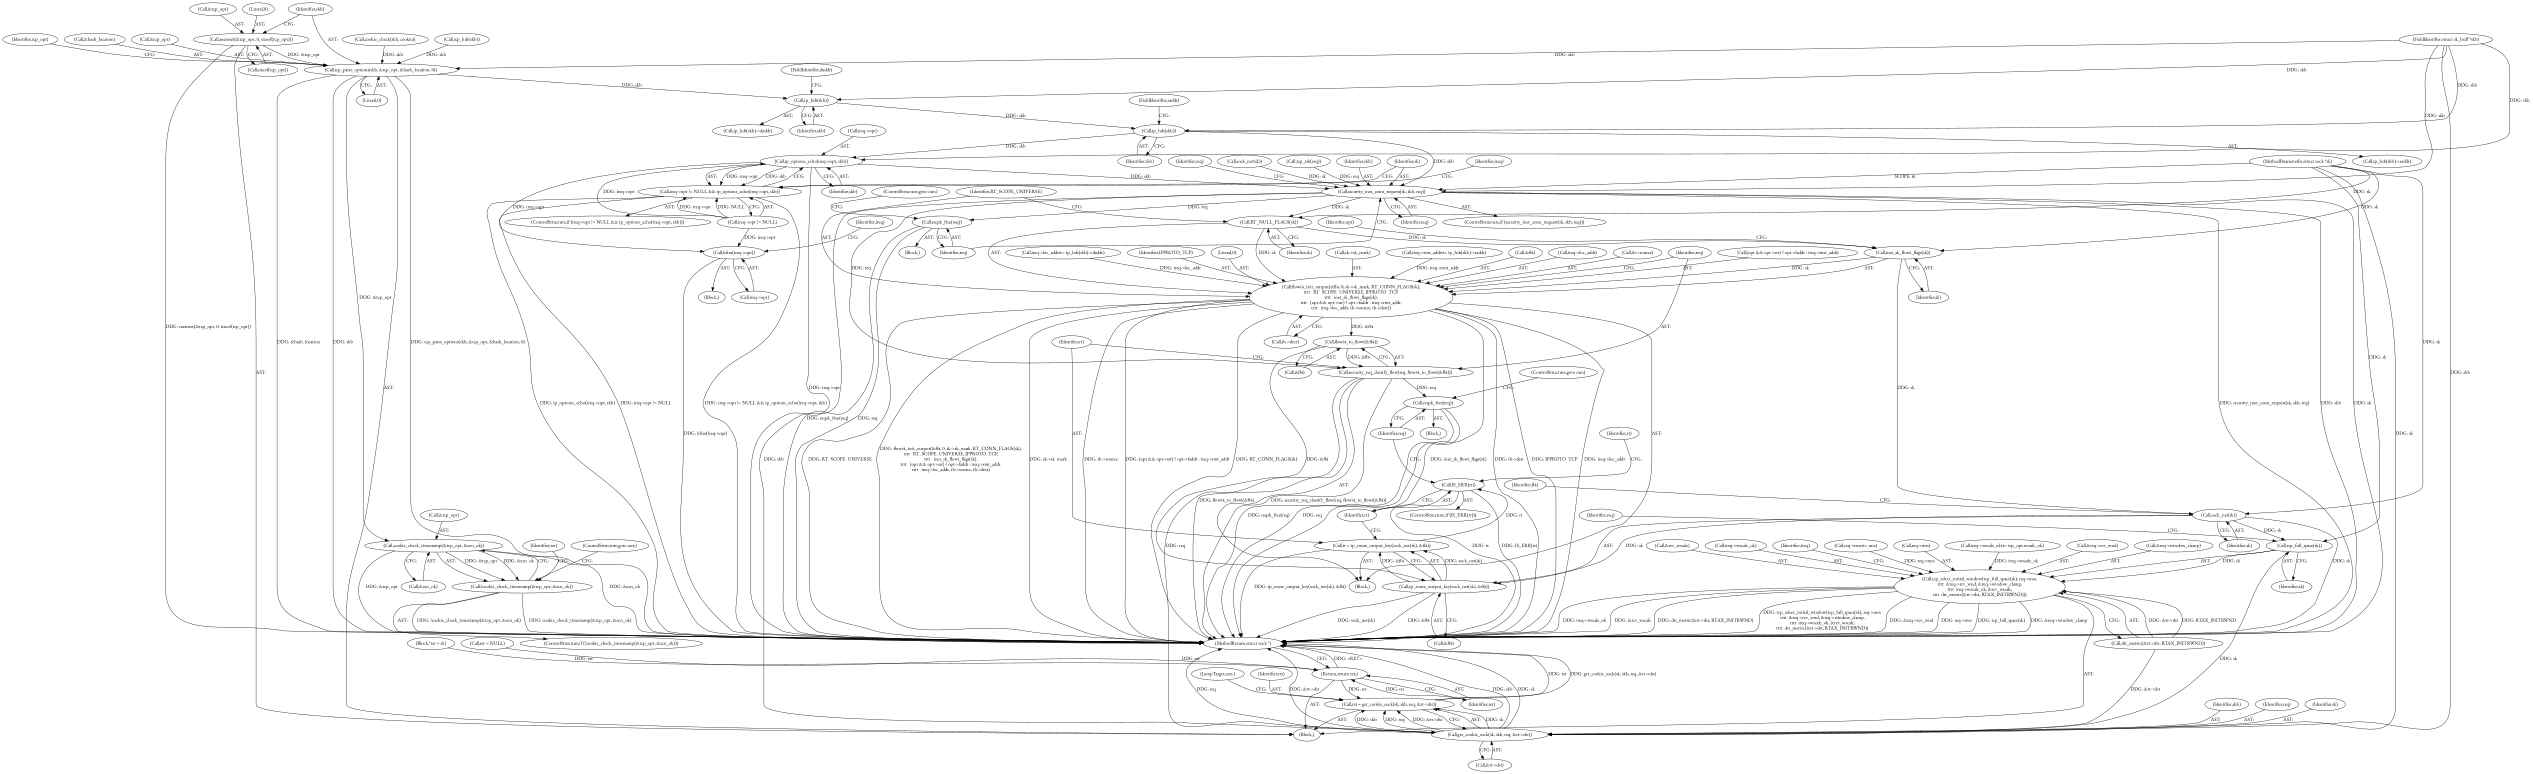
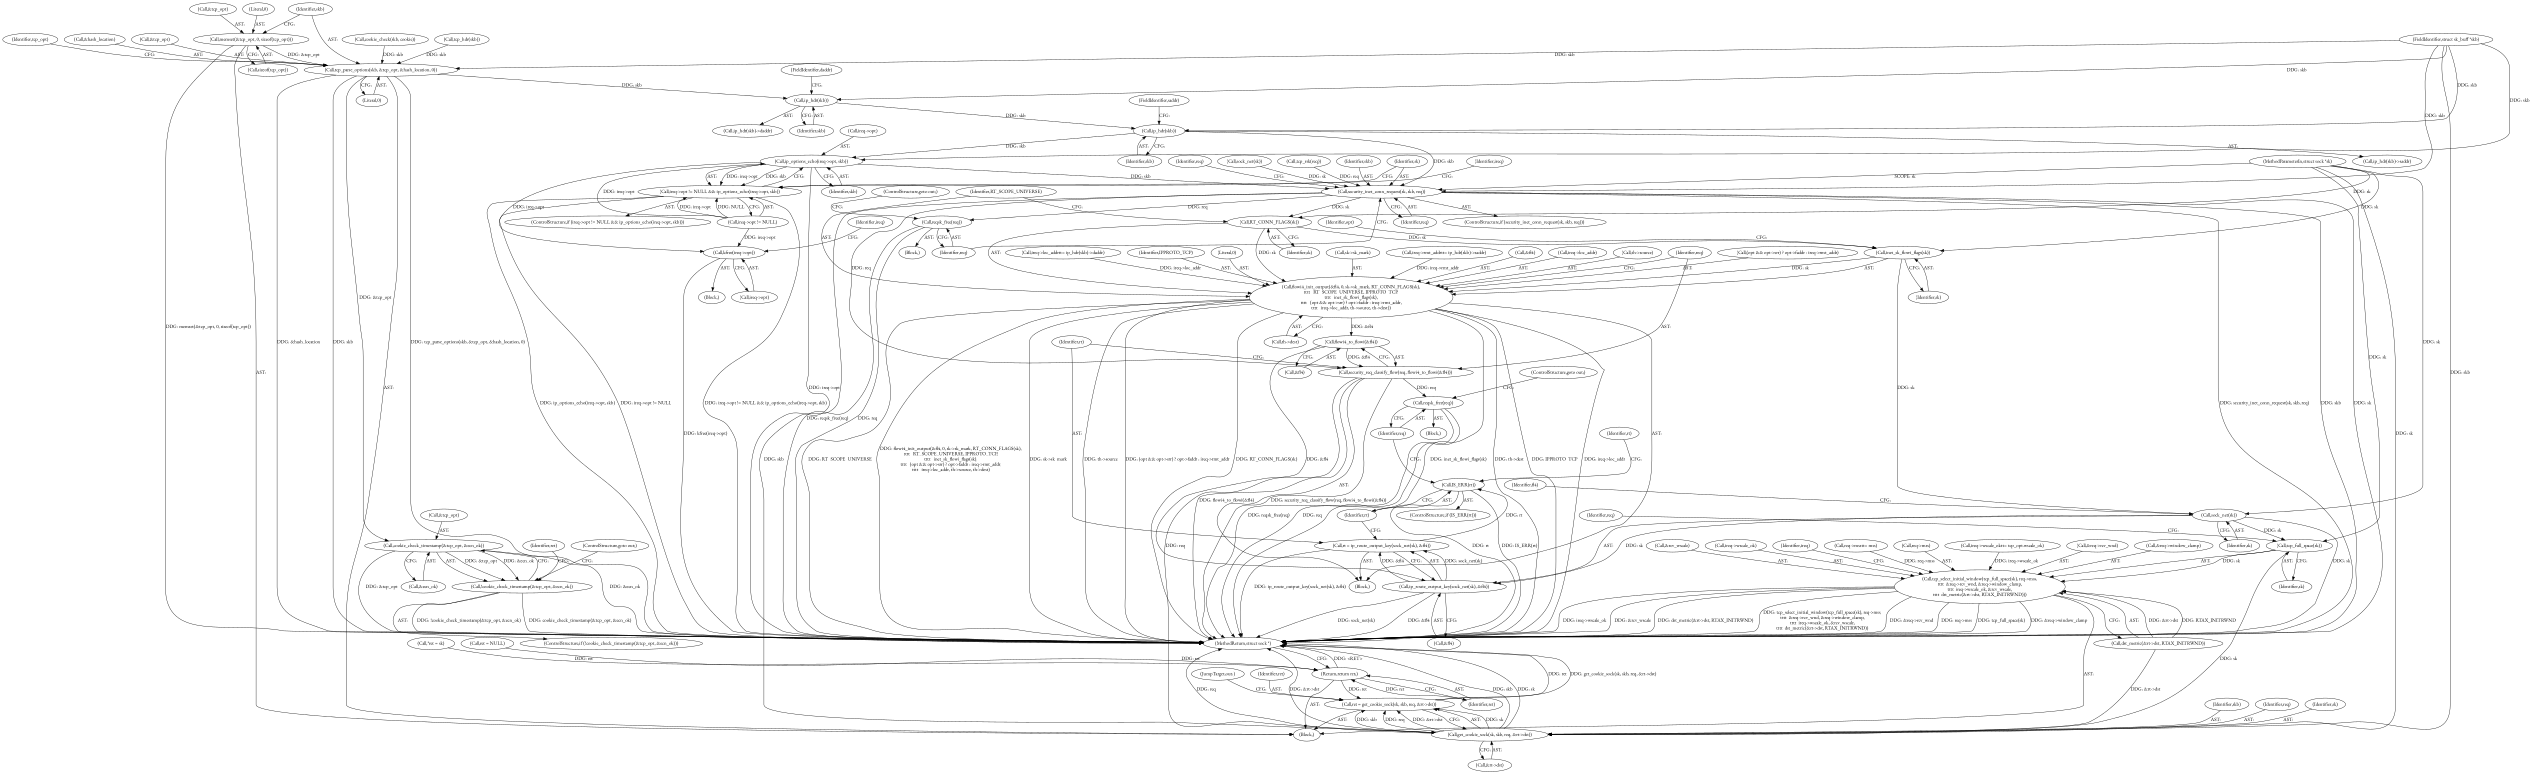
(1269, 222) -> (1269, 222)
(431, 643) -> (431, 643)
